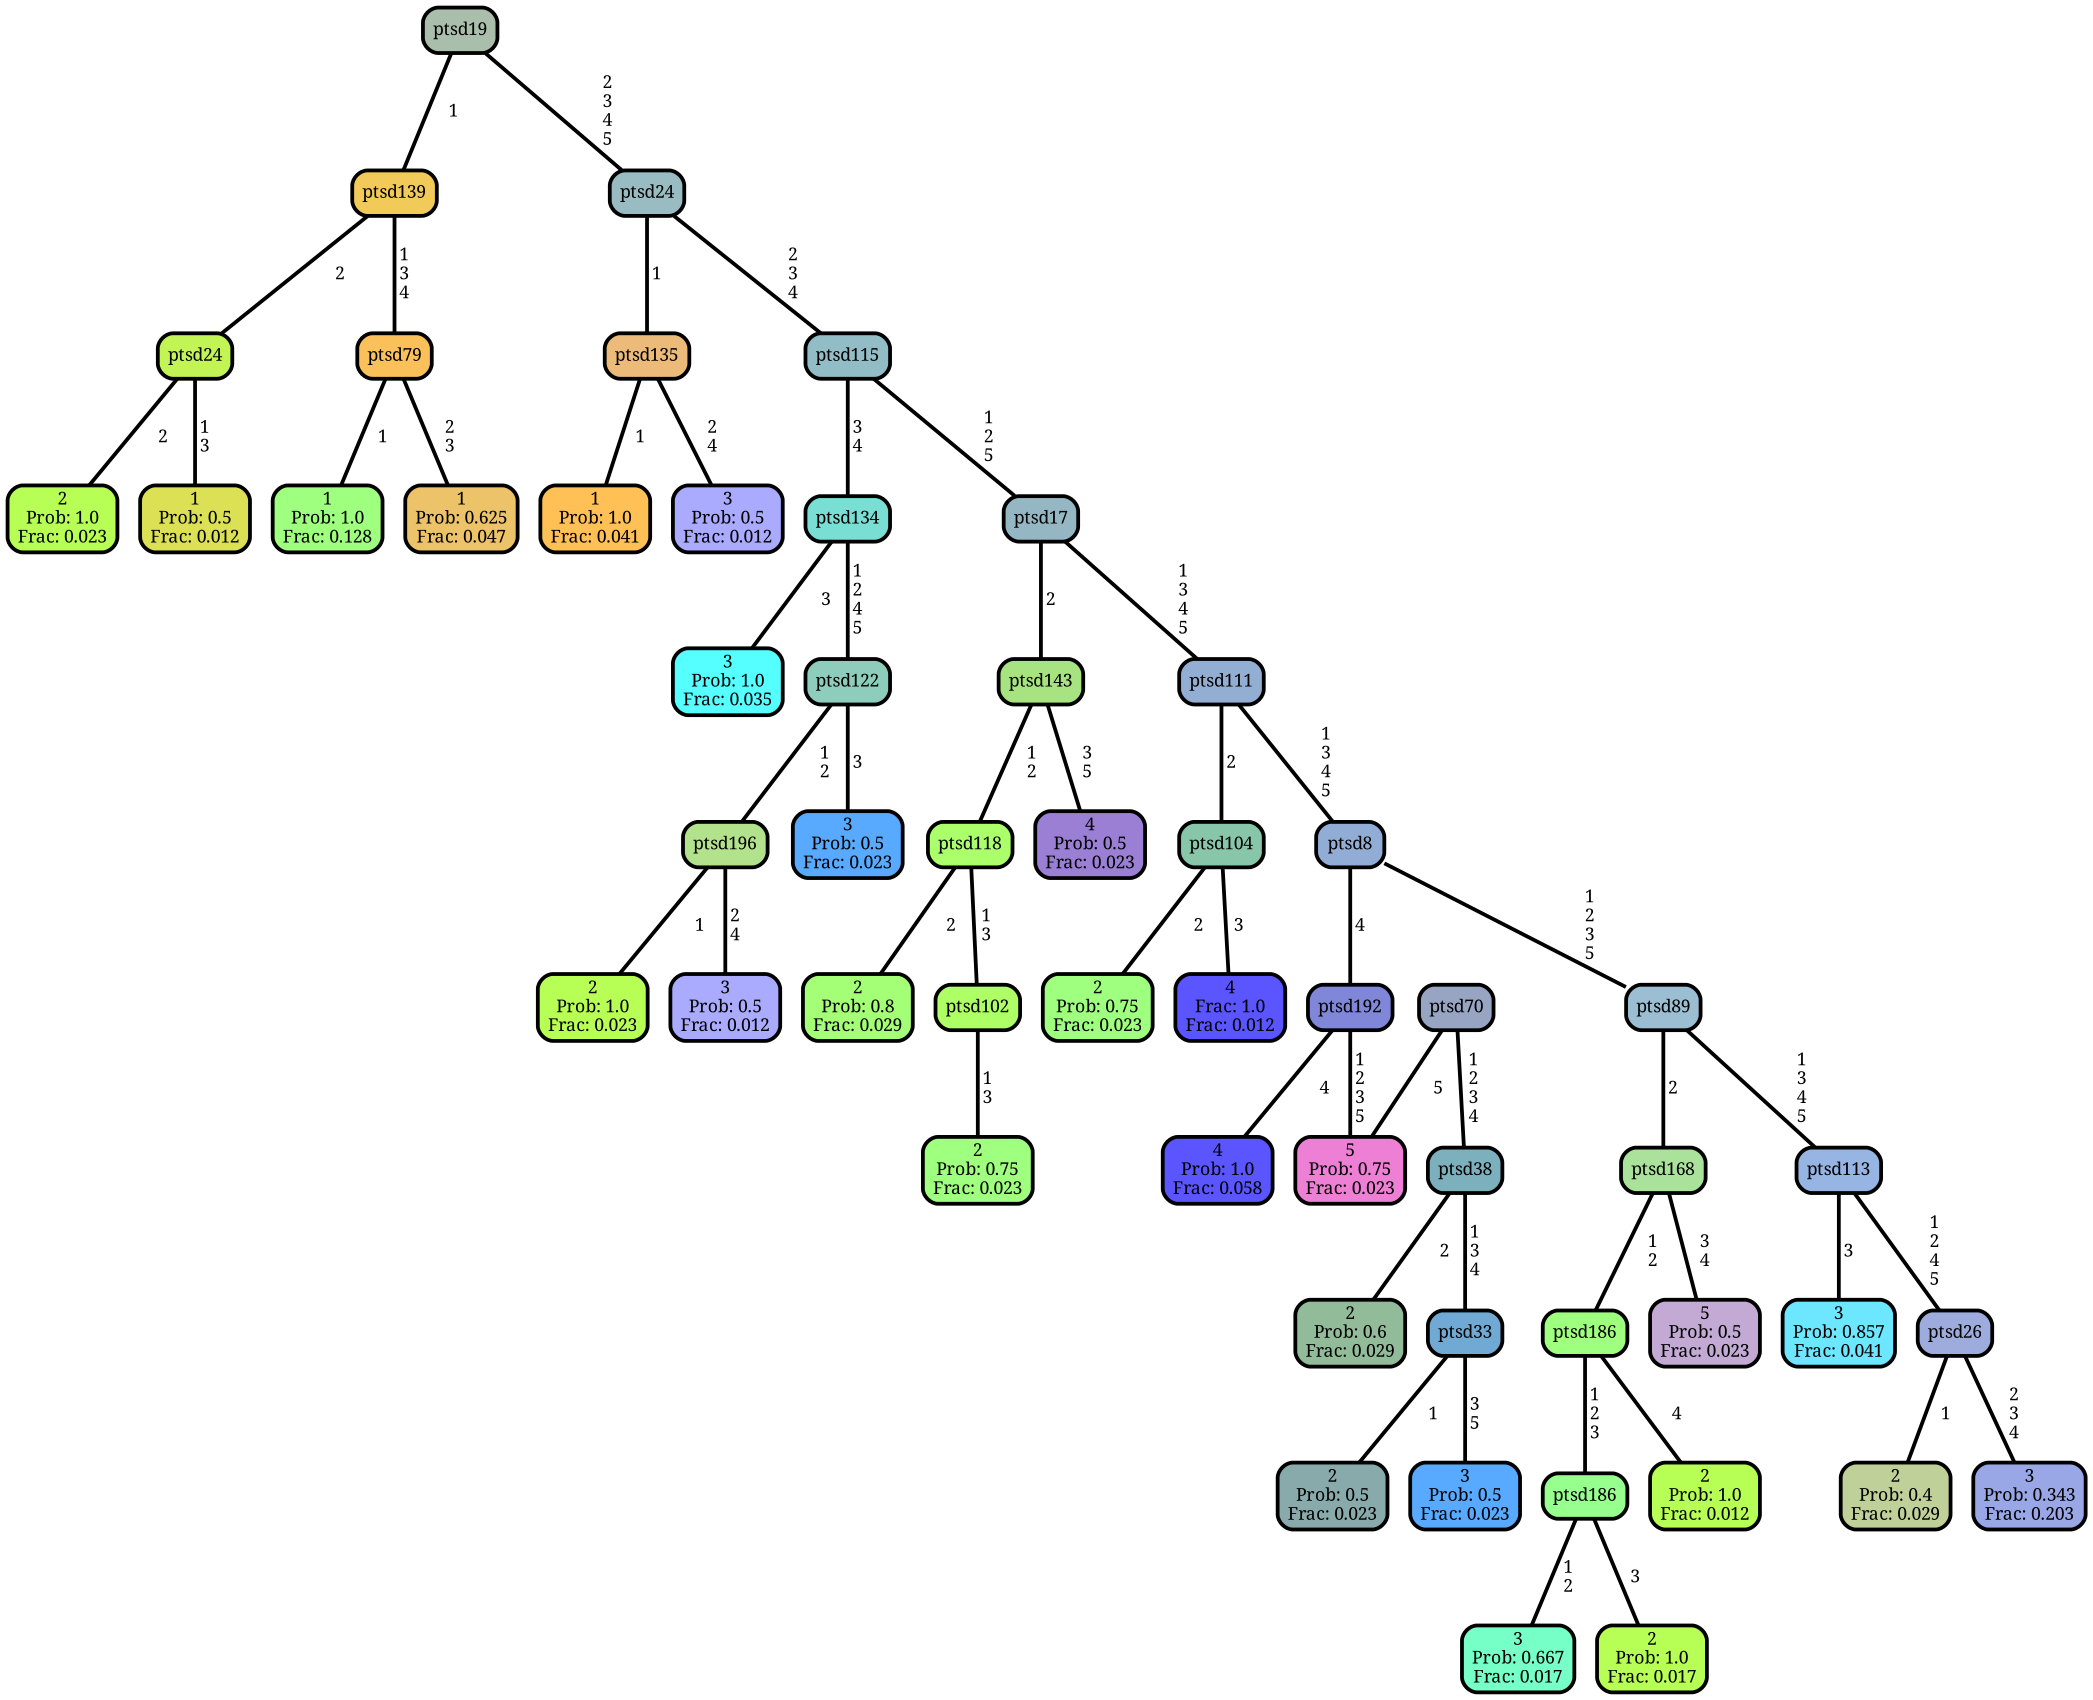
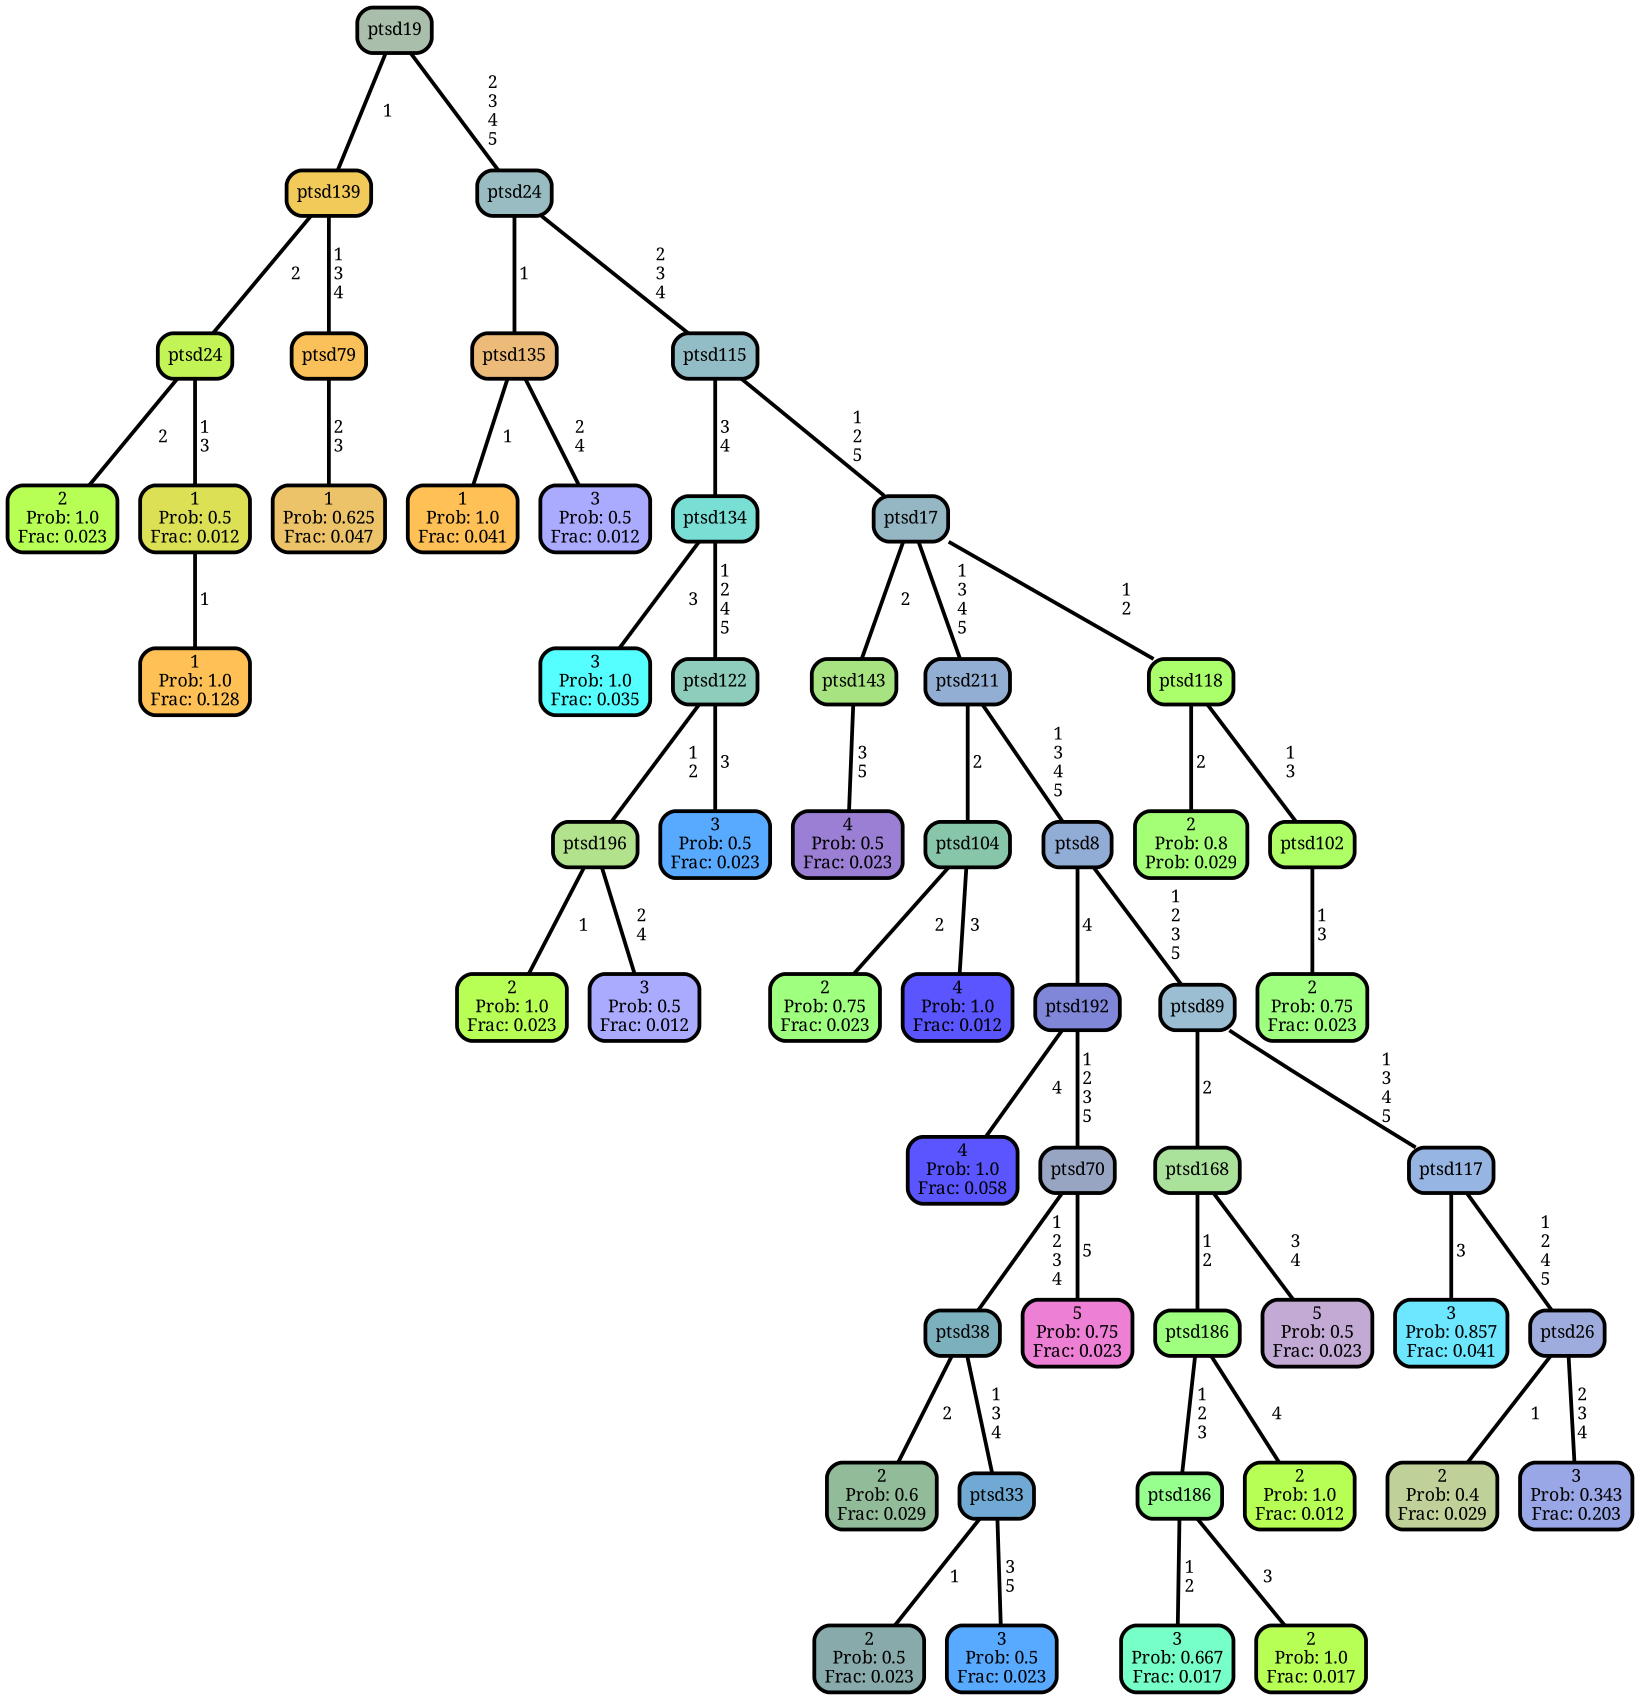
(363, 432) -> (195, 600)
(328, 519) -> (195, 682)
(1221, 682) -> (968, 682)
(1006, 763) -> (1051, 600)
(858, 1007) -> (1191, 845)
(1230, 1007) -> (958, 1007)
(1350, 1084) -> (1078, 1089)
(1839, 1170) -> (1451, 1170)
